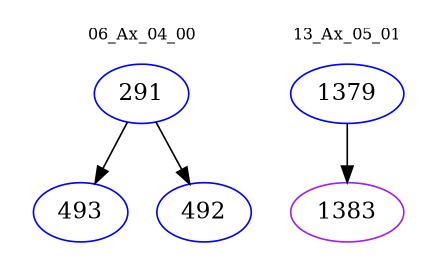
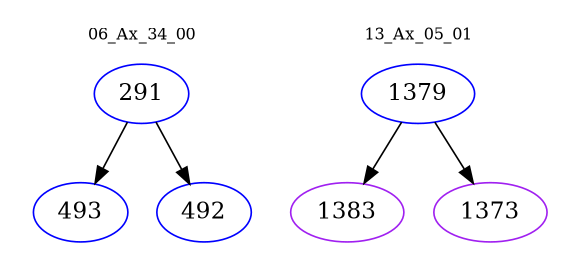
(142, 35) -> (142, 35)
none -> (490, 212)
